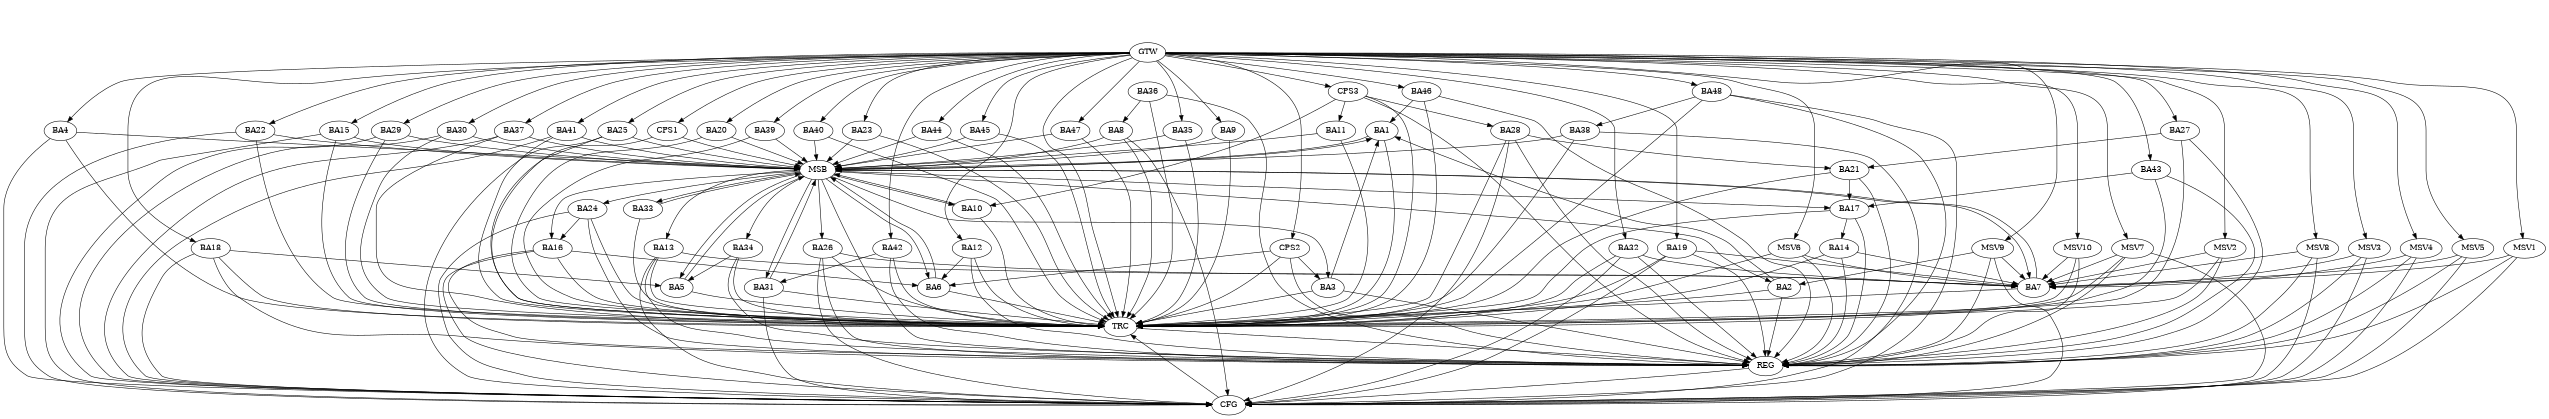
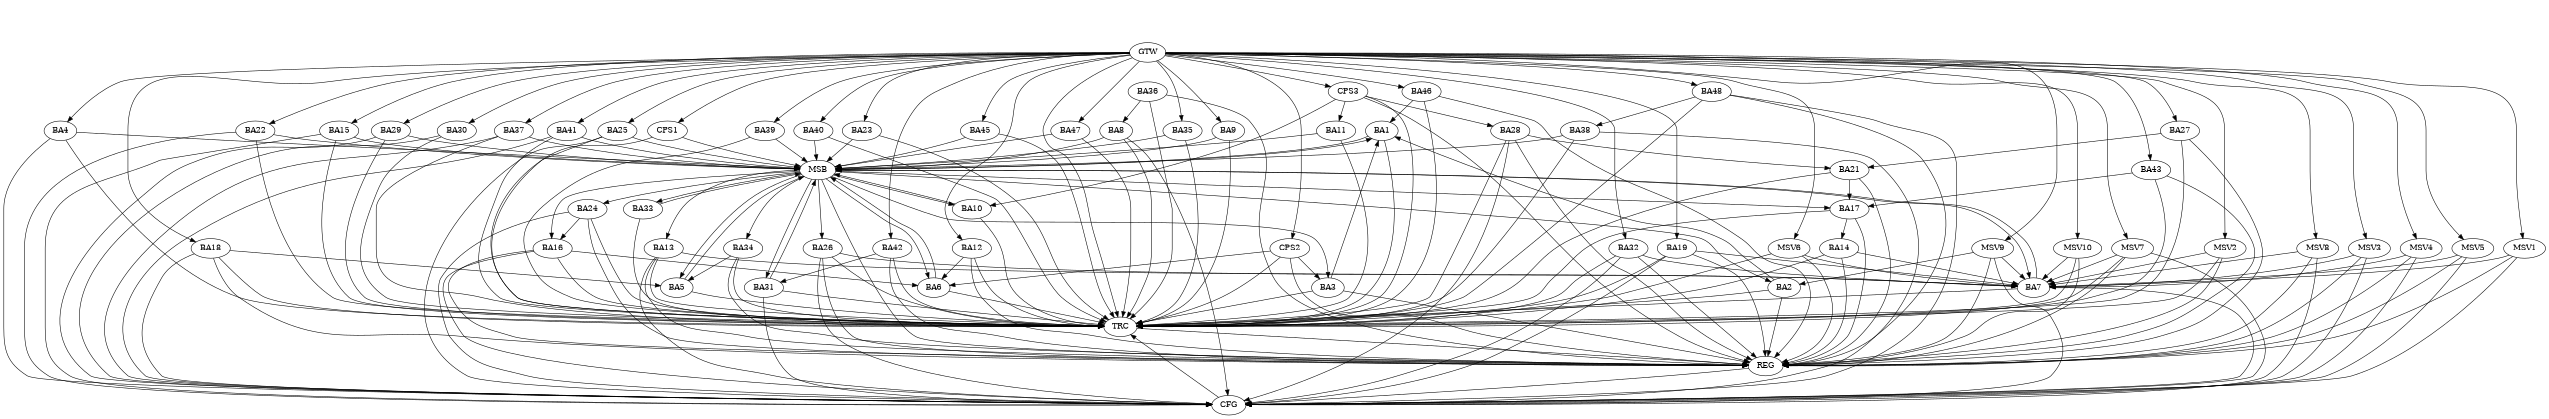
(716, 131) -> none
(932, 131) -> none
(633, 159) -> none
none -> (1877, 395)
